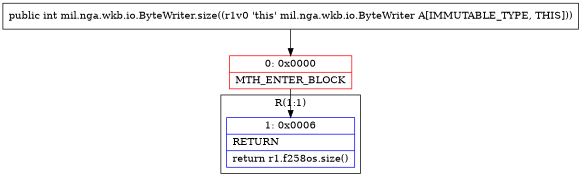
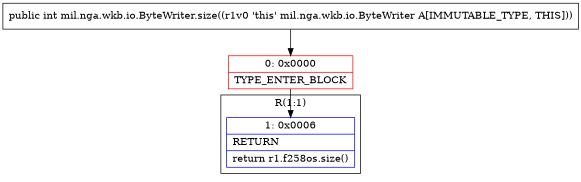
(291, 80) -> (291, 80)
